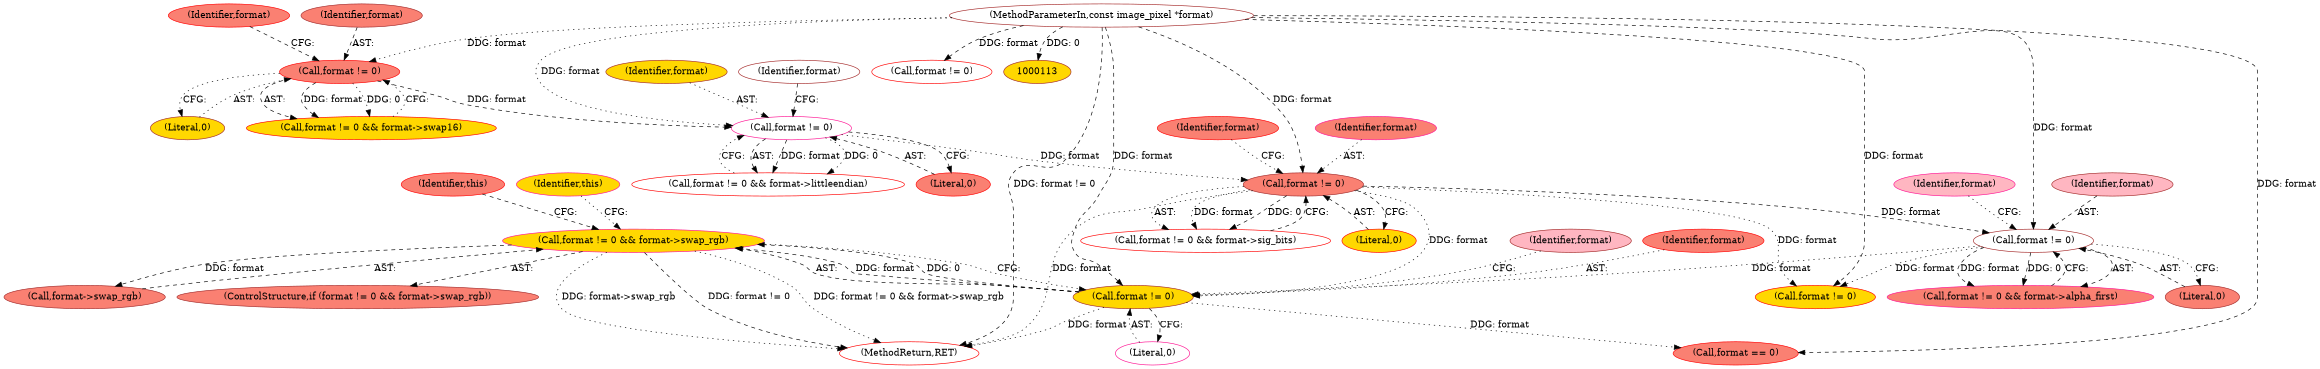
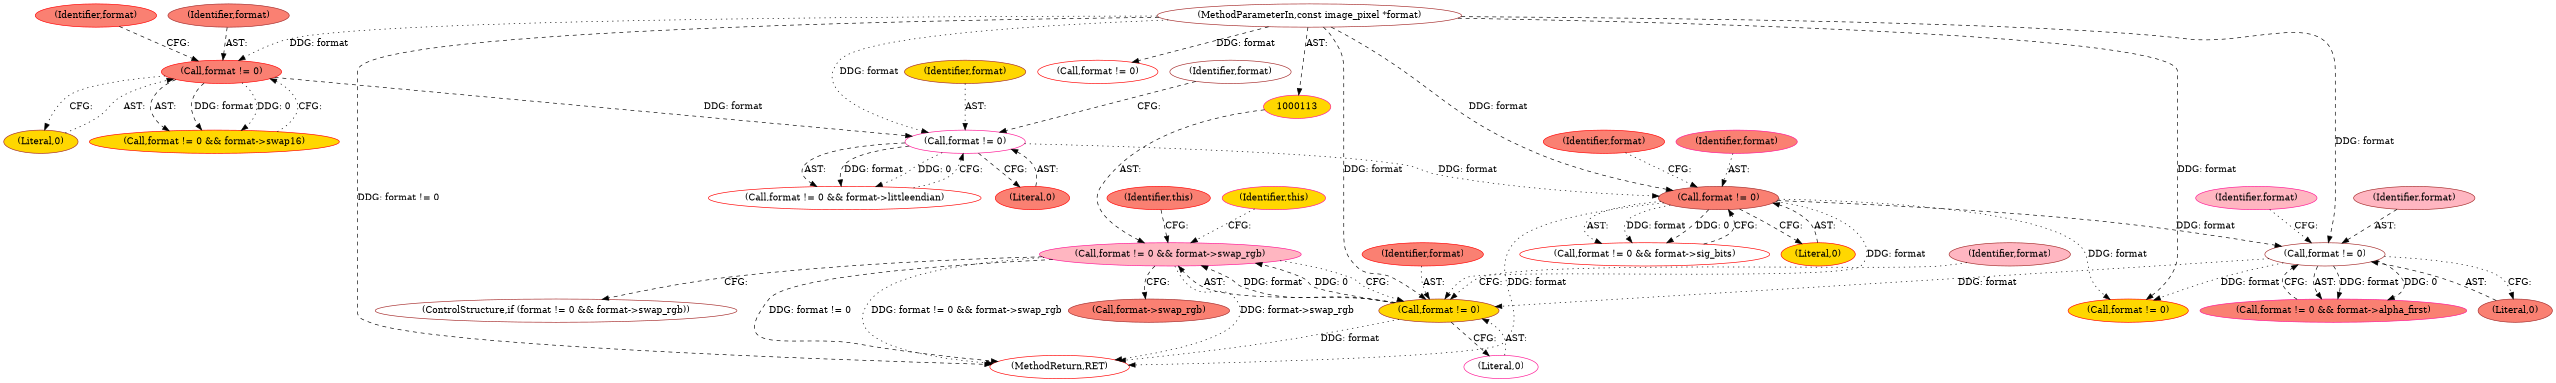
(1063, 44) -> (1319, 44)
(1037, 72) -> (1297, 107)
(633, 241) -> (1170, 254)
(339, 268) -> (1136, 152)
(234, 269) -> (1160, 283)
(524, 269) -> (738, 283)
(358, 297) -> (556, 311)
(1736, 353) -> none
